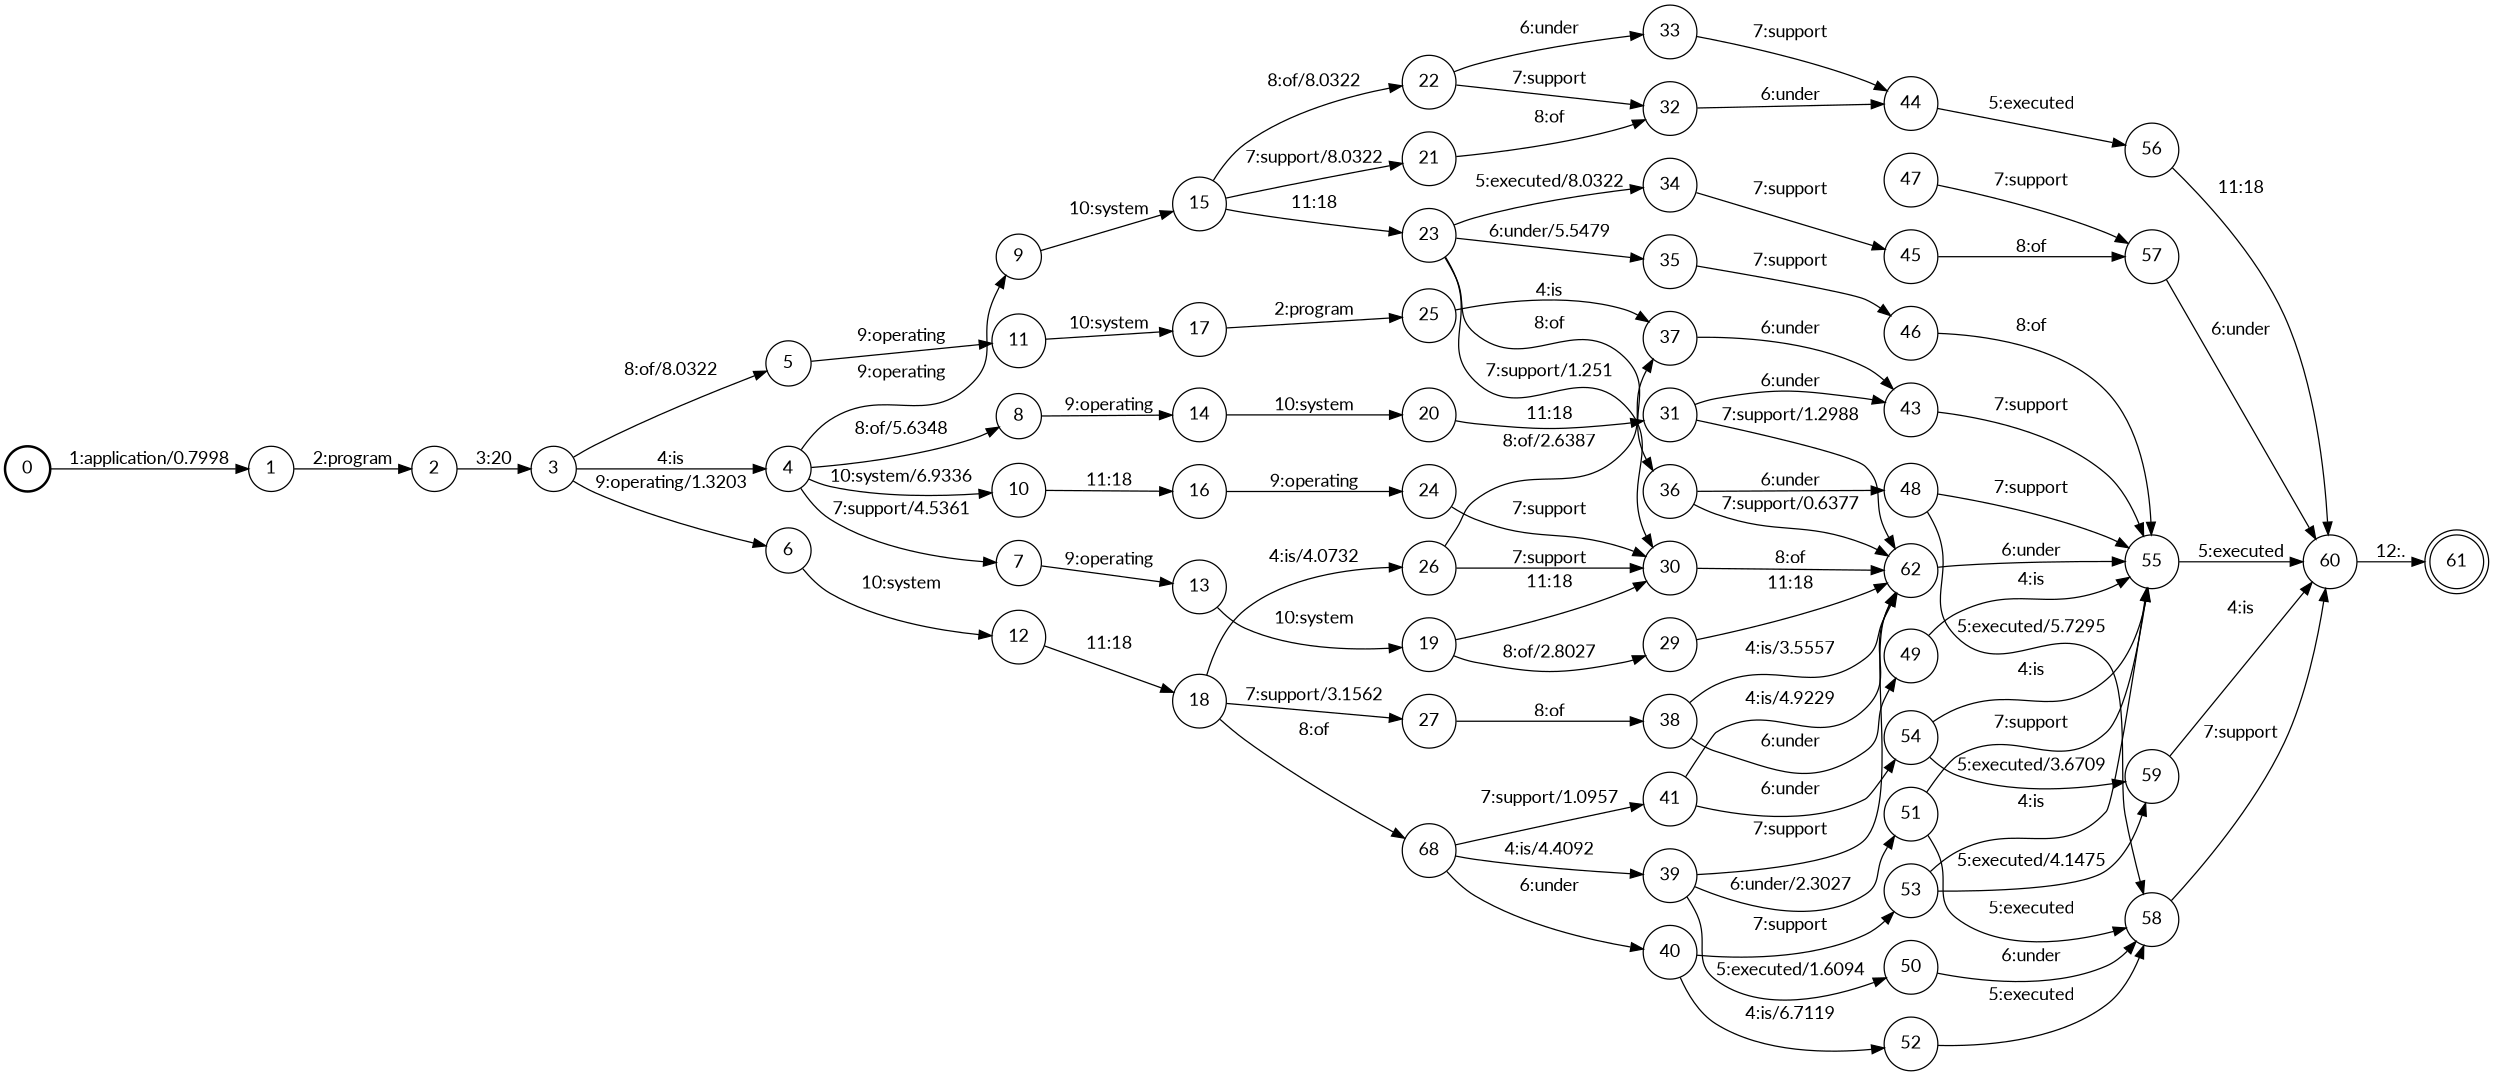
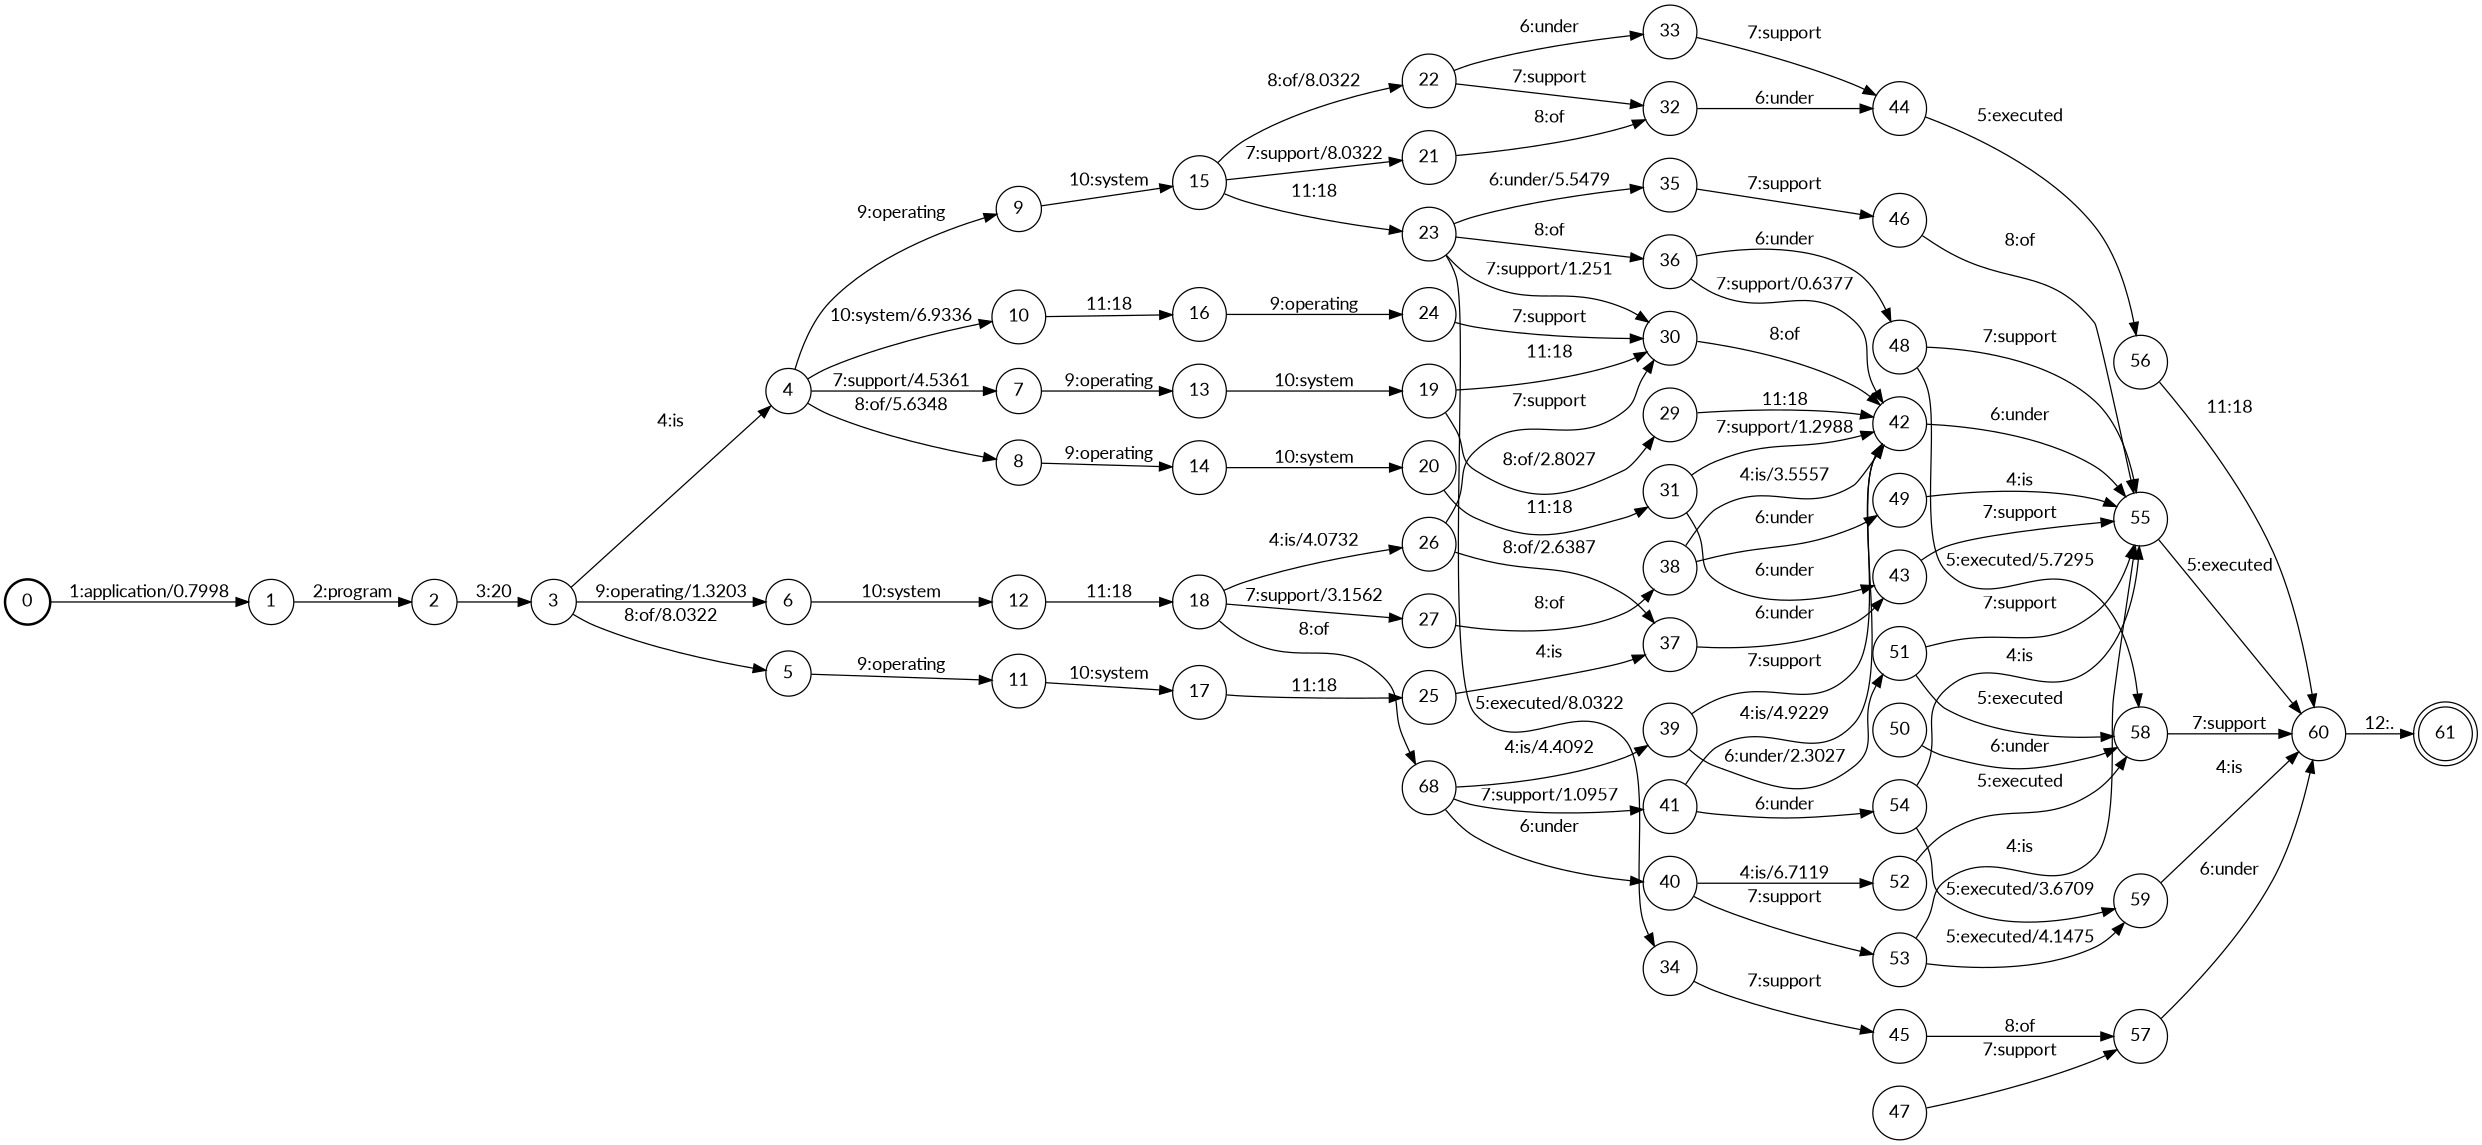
(1314, 310) -> (1314, 687)
(1911, 571) -> (1900, 424)
(1749, 995) -> none
